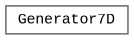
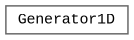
(67, 20) -> (67, 20)
